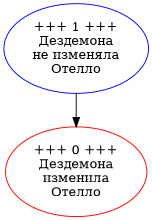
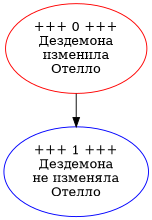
(76, 105) -> (76, 105)
